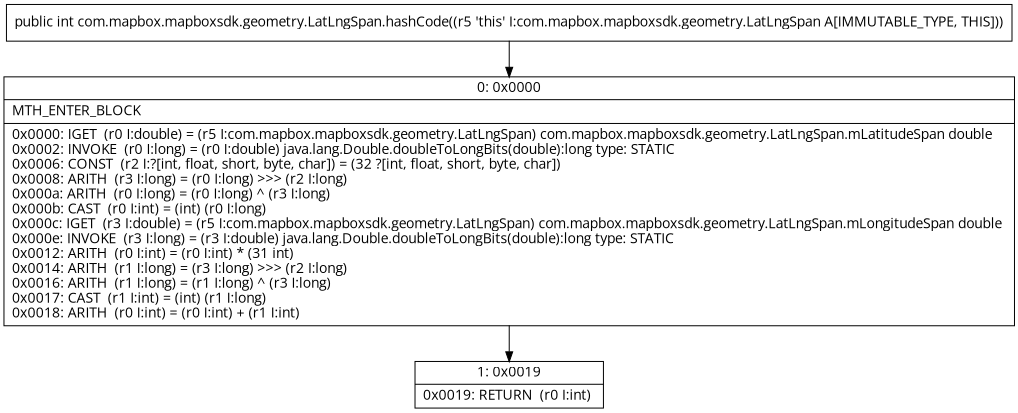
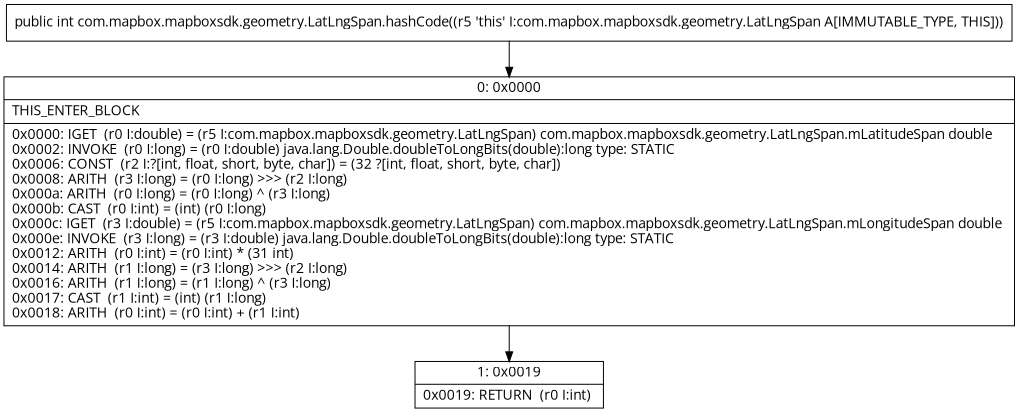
(76, 111) -> (76, 111)
